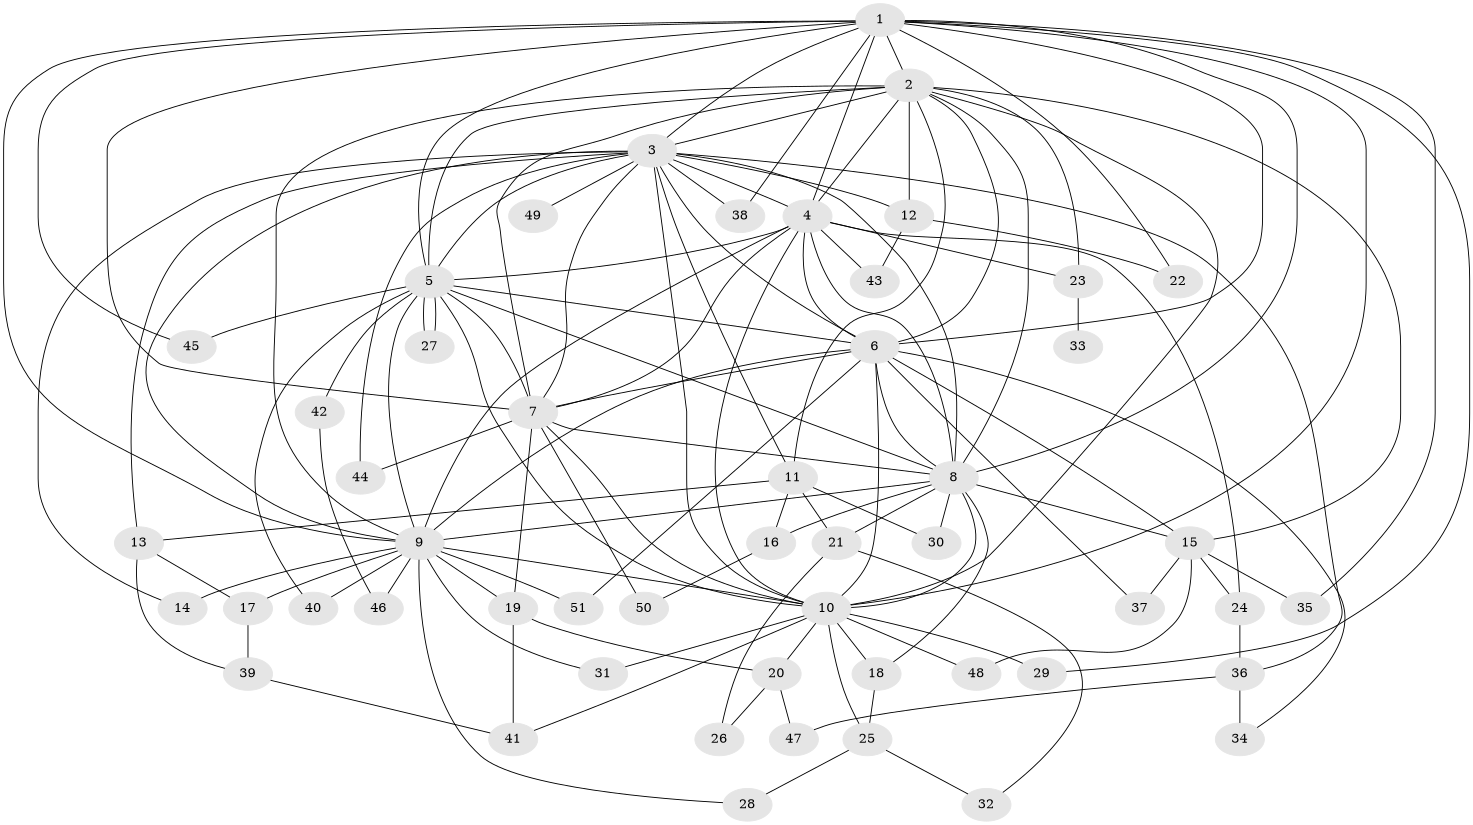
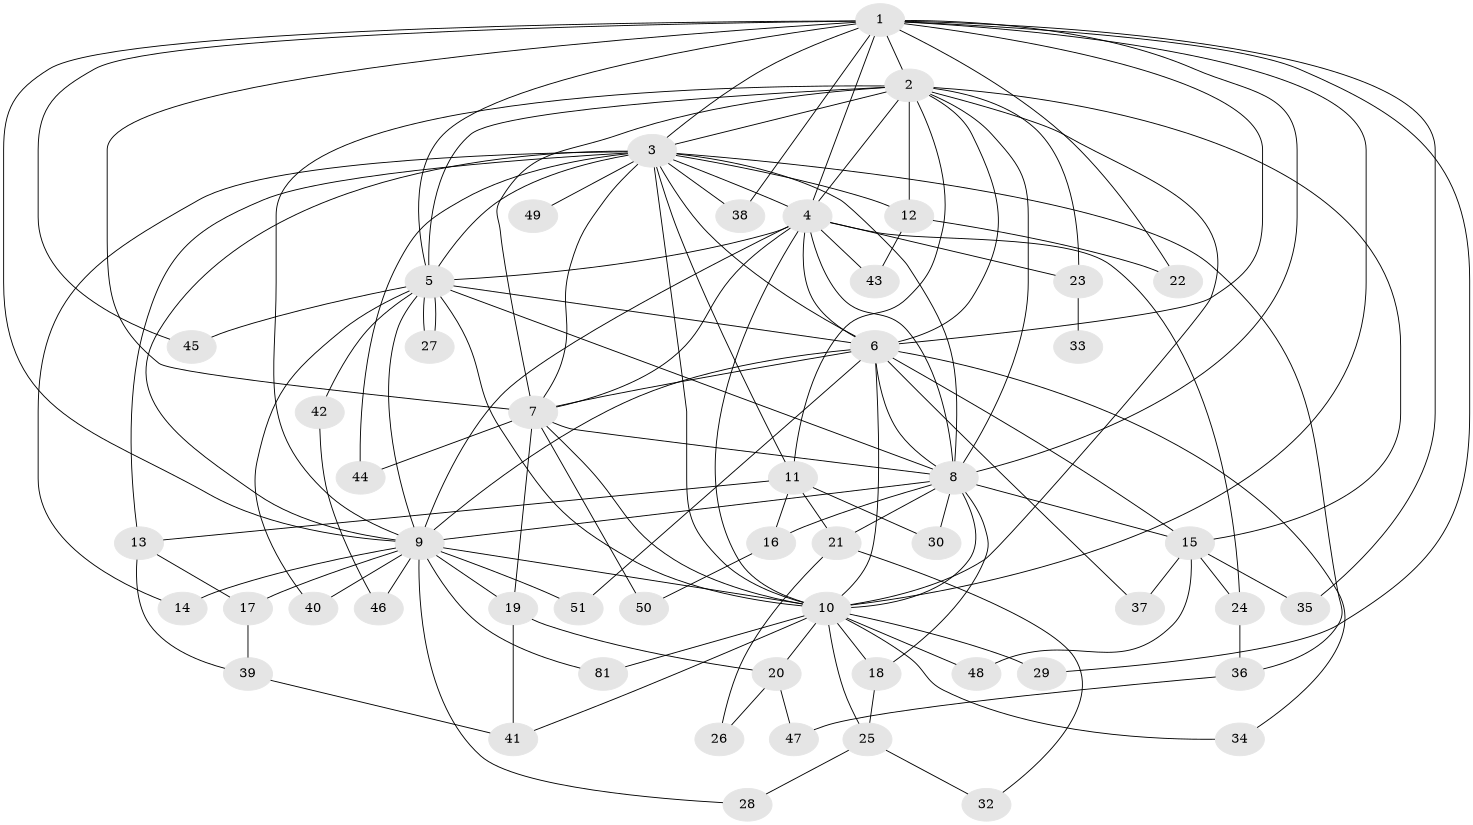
(497, 337) -> none
(603, 674) -> (603, 674)
(1240, 707) -> (1017, 717)
